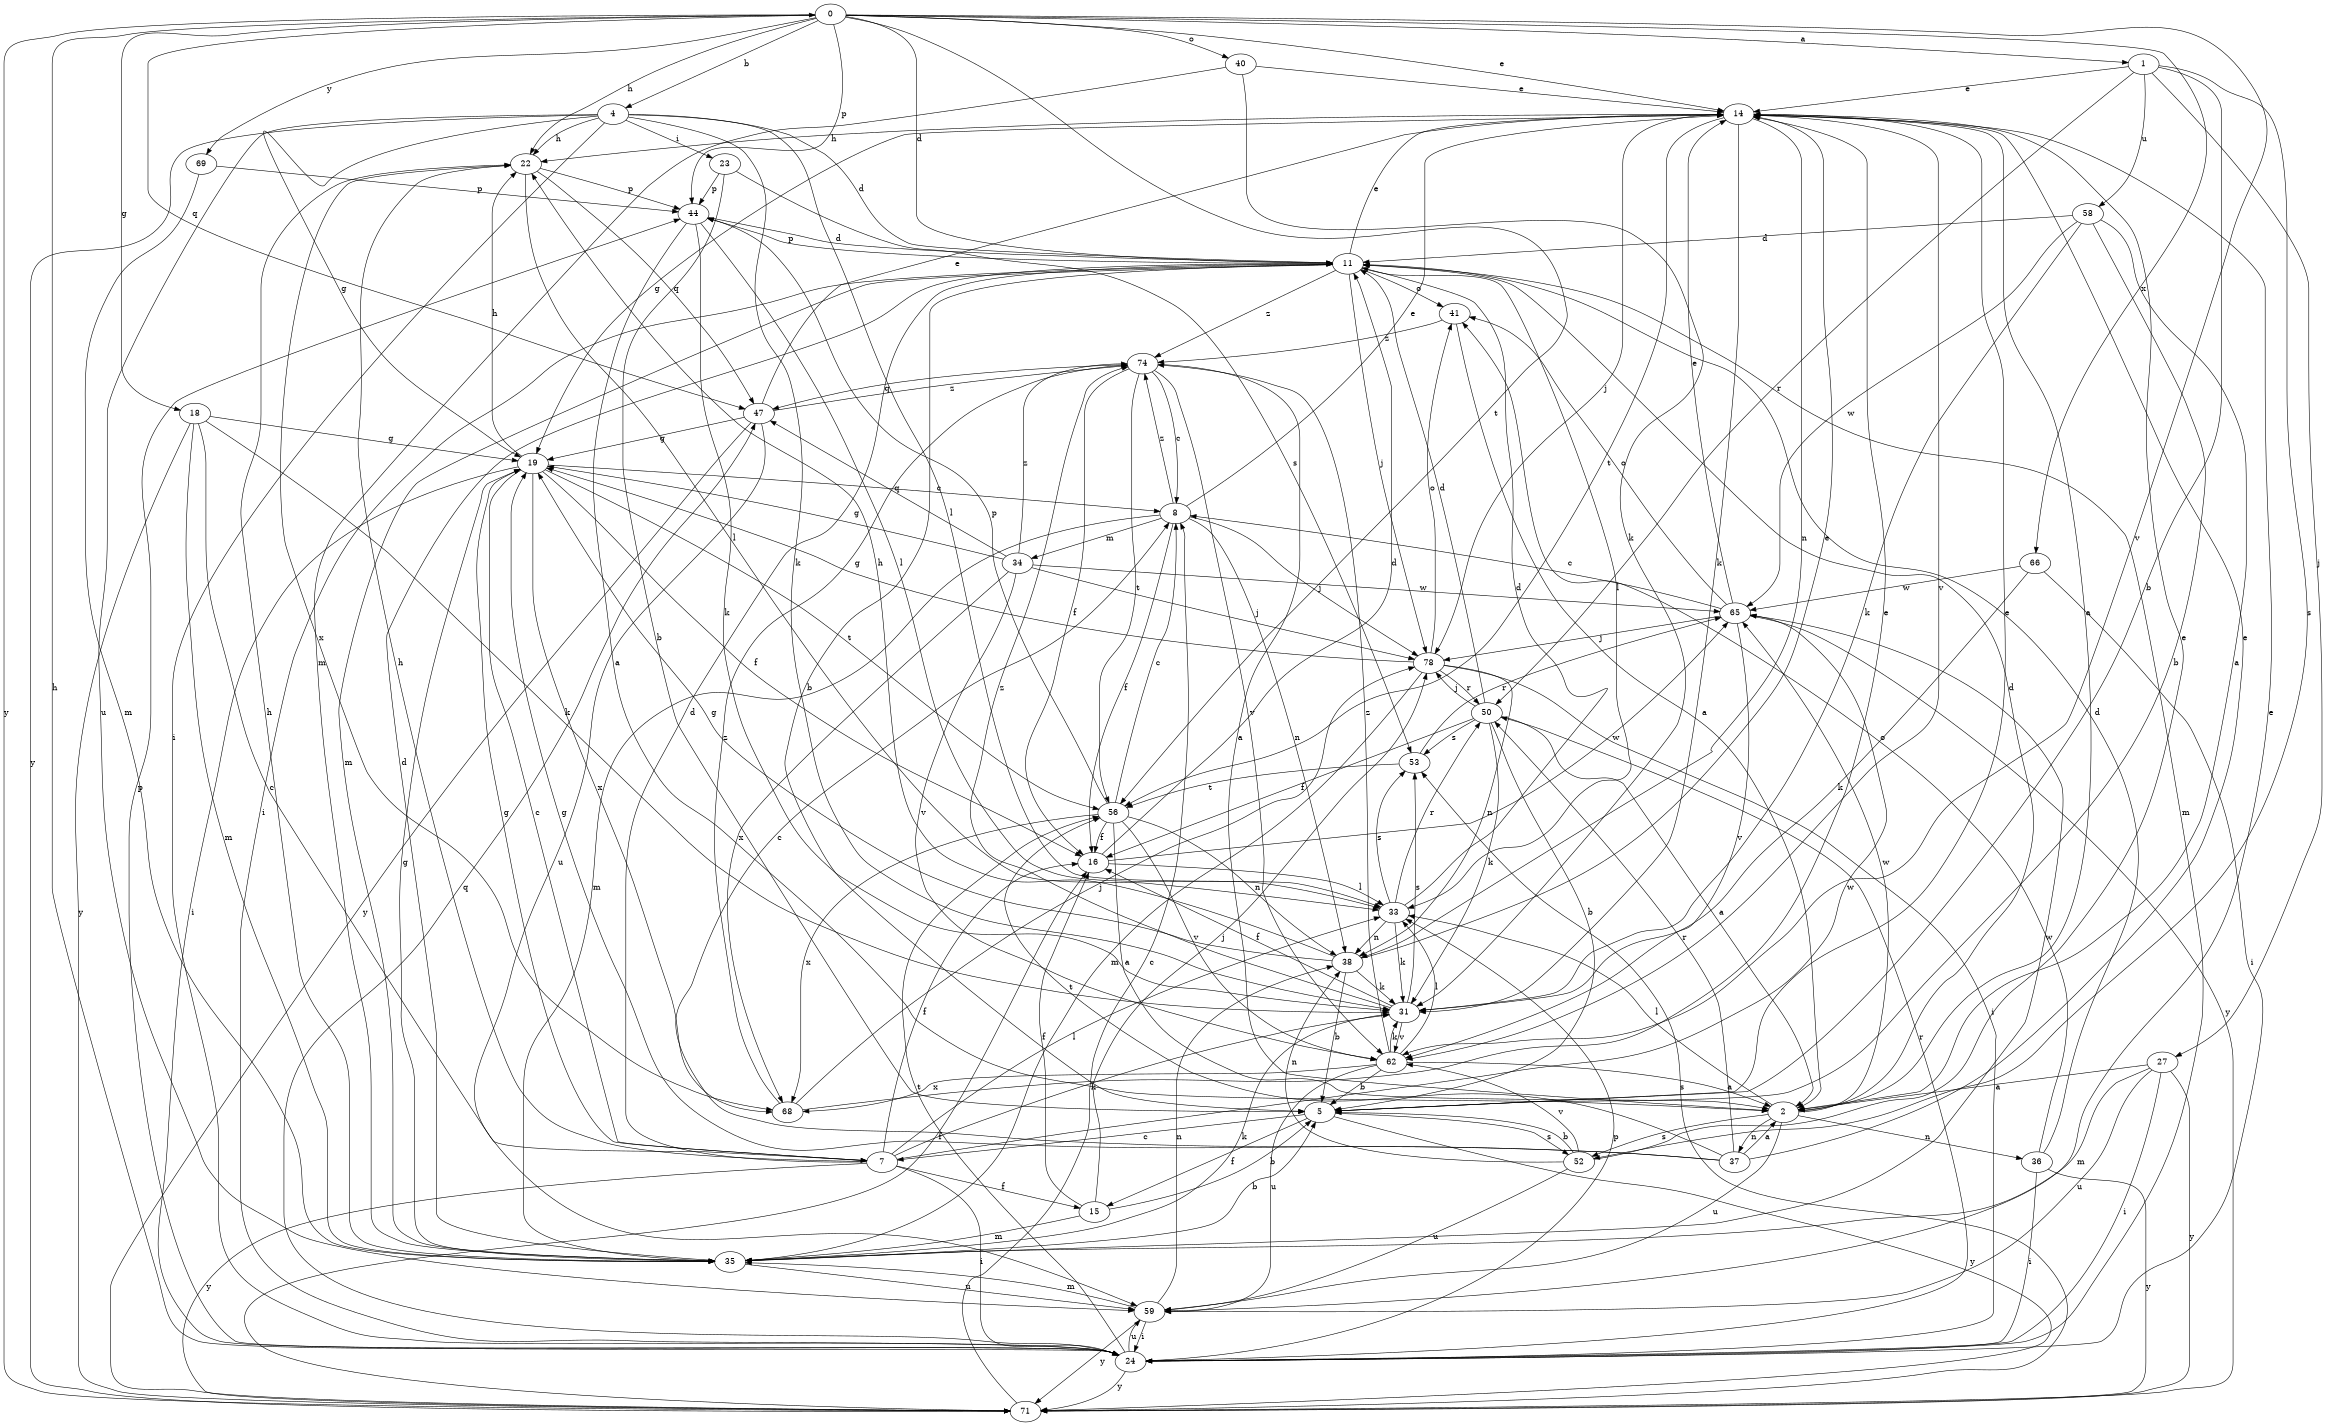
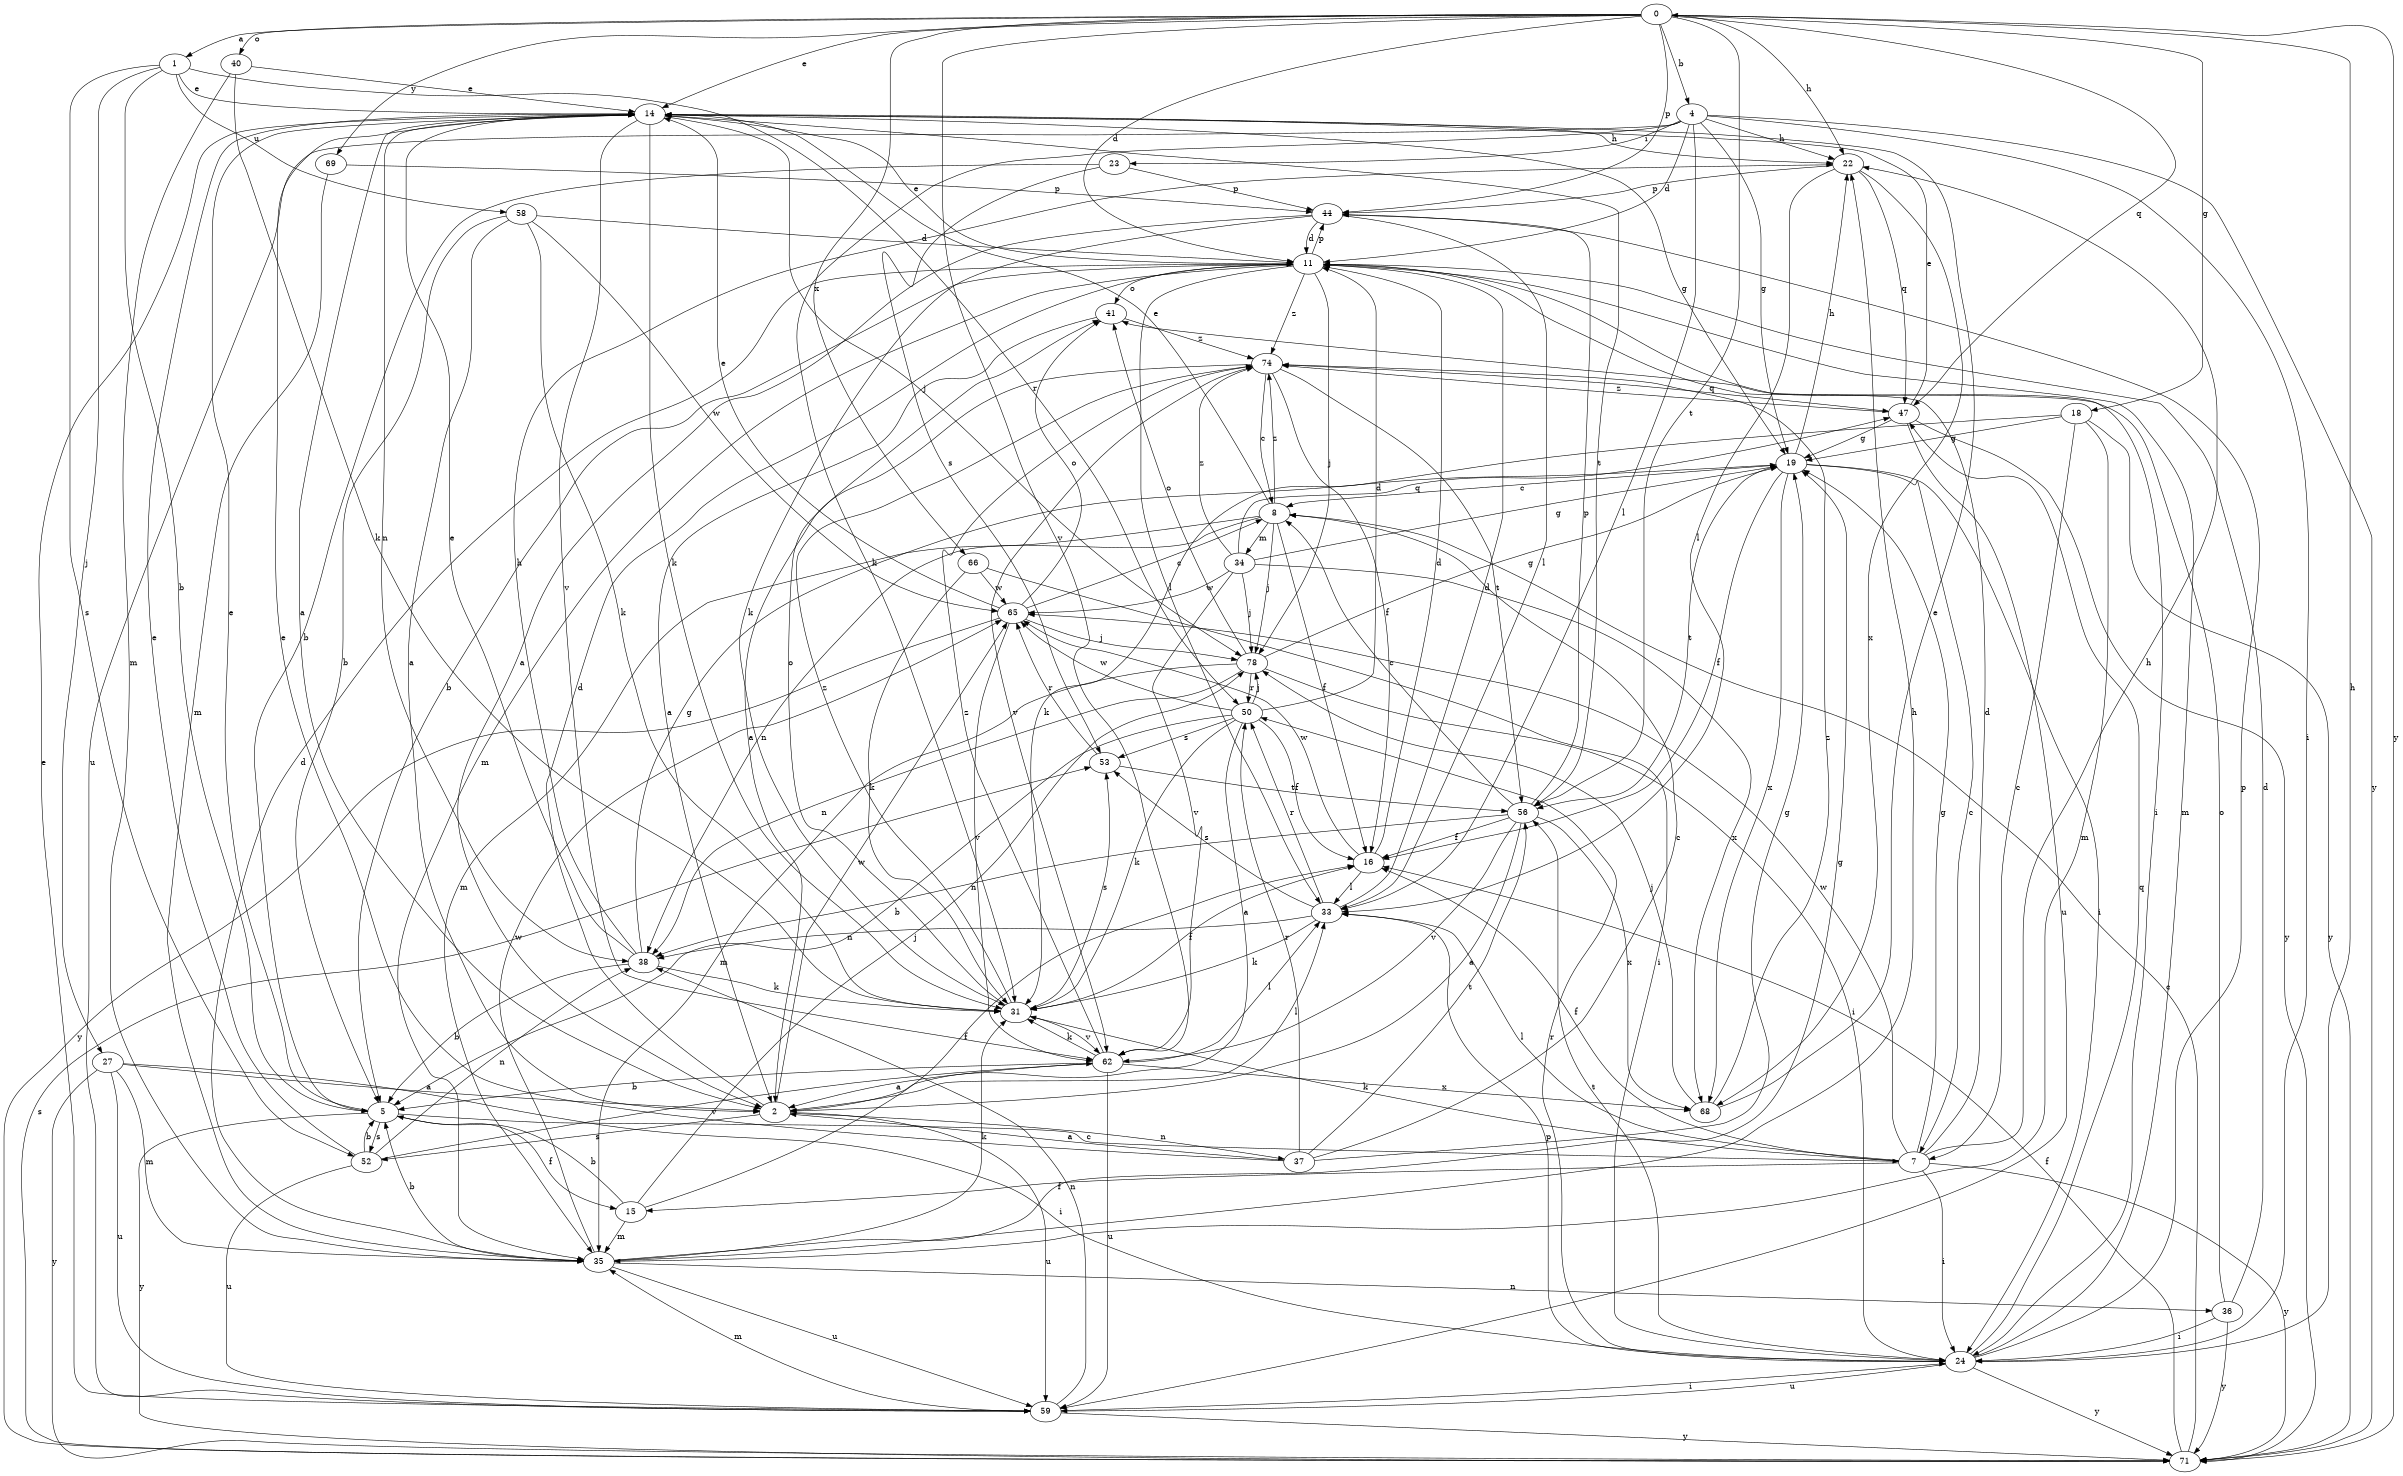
none -> (789, 633)
none -> (1123, 682)
(1907, 1137) -> (1410, 1287)
